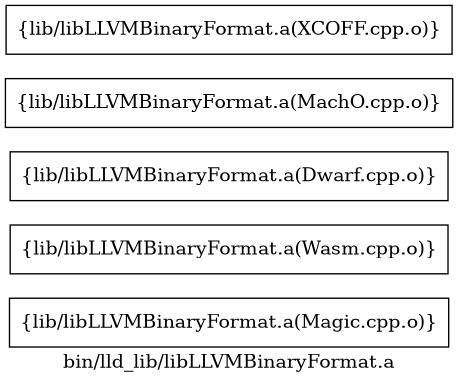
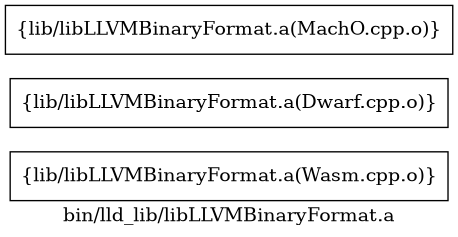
(229, 30) -> none
(229, 323) -> none
